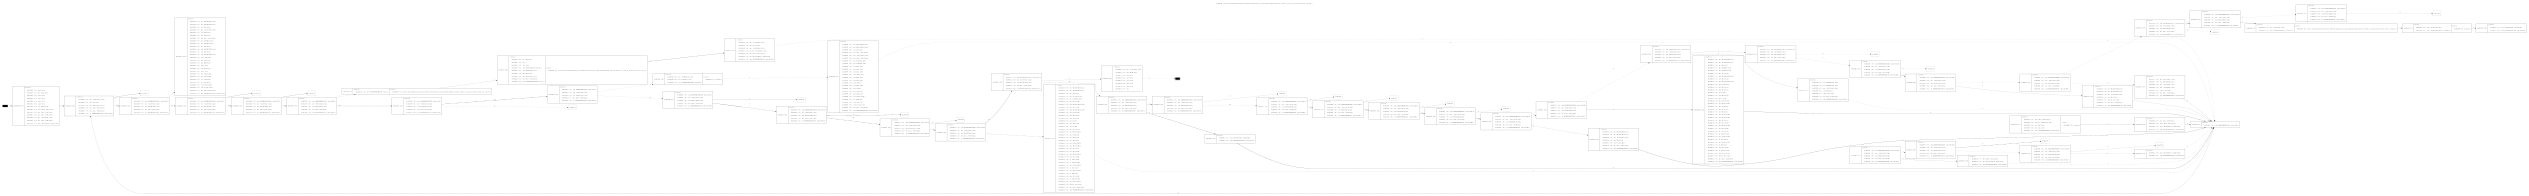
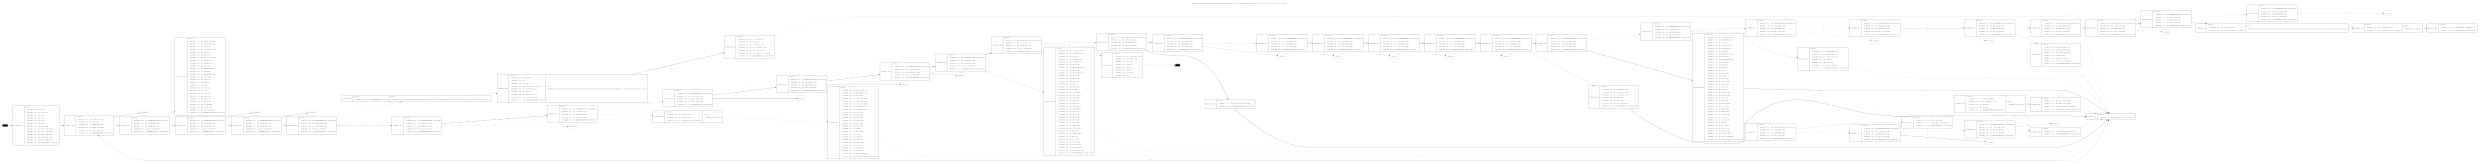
(2160, 87) -> none
